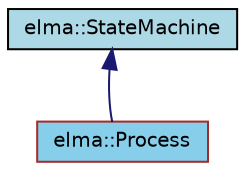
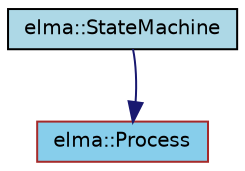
(109, 96) -> (136, 76)
